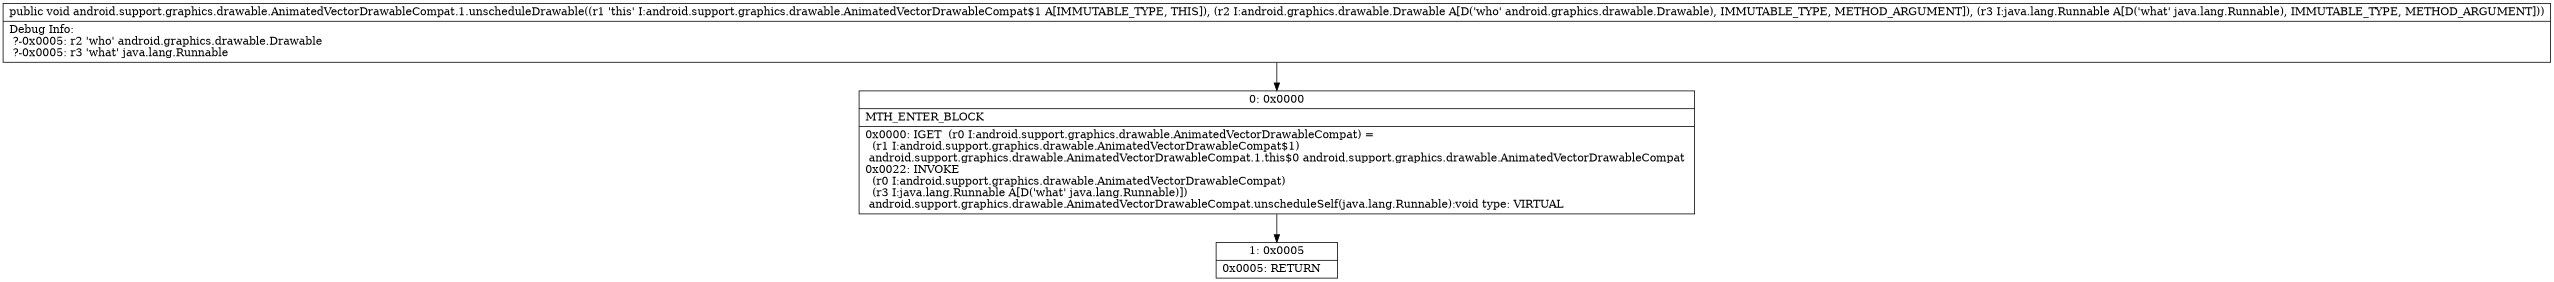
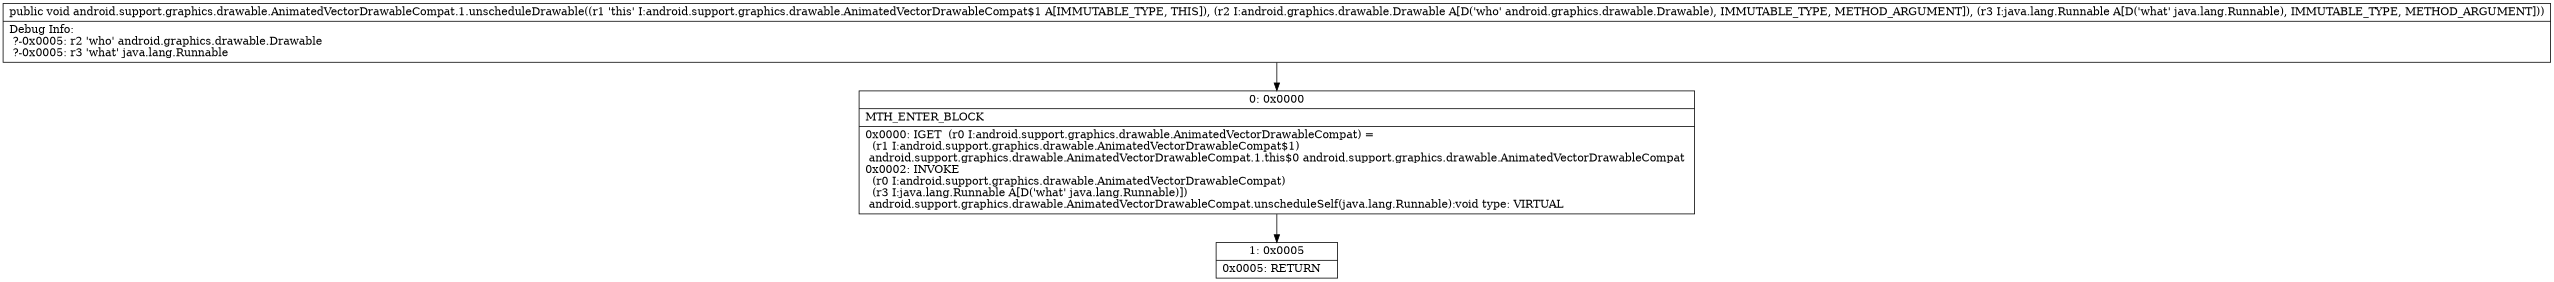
(916, 170) -> (916, 170)
